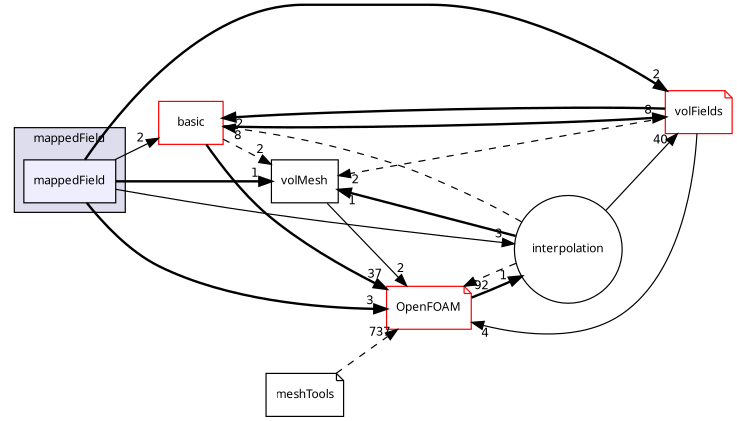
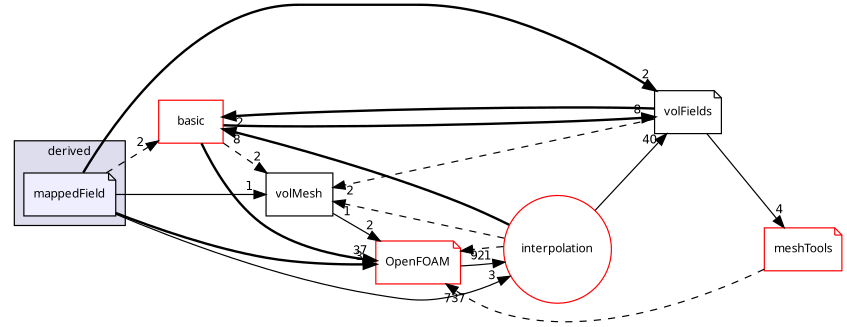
(699, 112) -> (688, 112)
(70, 139) -> (70, 152)
(133, 151) -> (133, 156)
(383, 160) -> (367, 170)
(70, 181) -> (70, 194)
(188, 181) -> (185, 194)
(433, 214) -> (425, 221)
(568, 249) -> (558, 249)
(491, 290) -> (477, 265)
(644, 294) -> (742, 176)
(305, 395) -> (803, 249)
